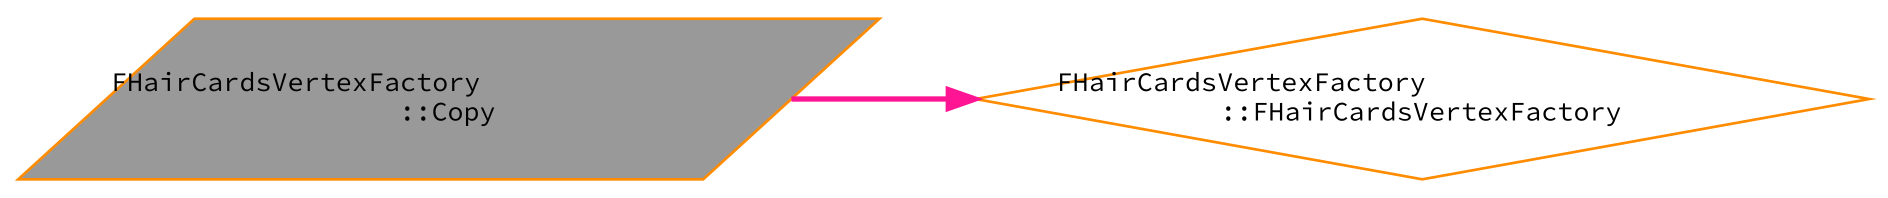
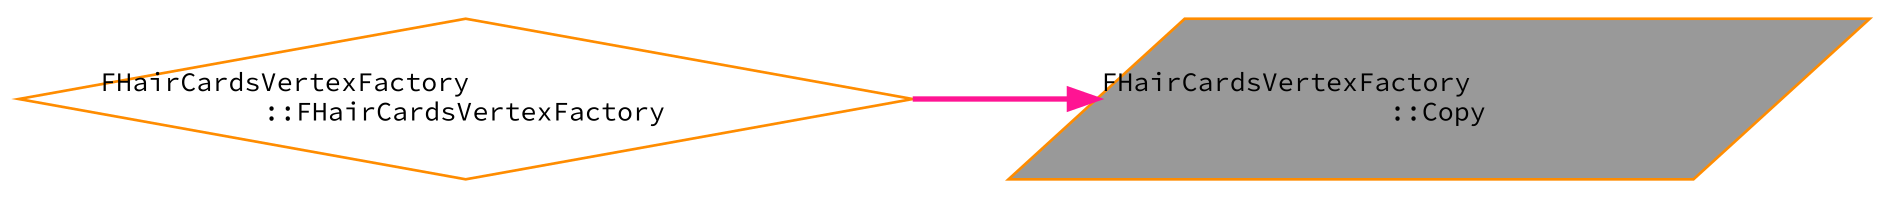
(870, 99) -> (991, 99)
